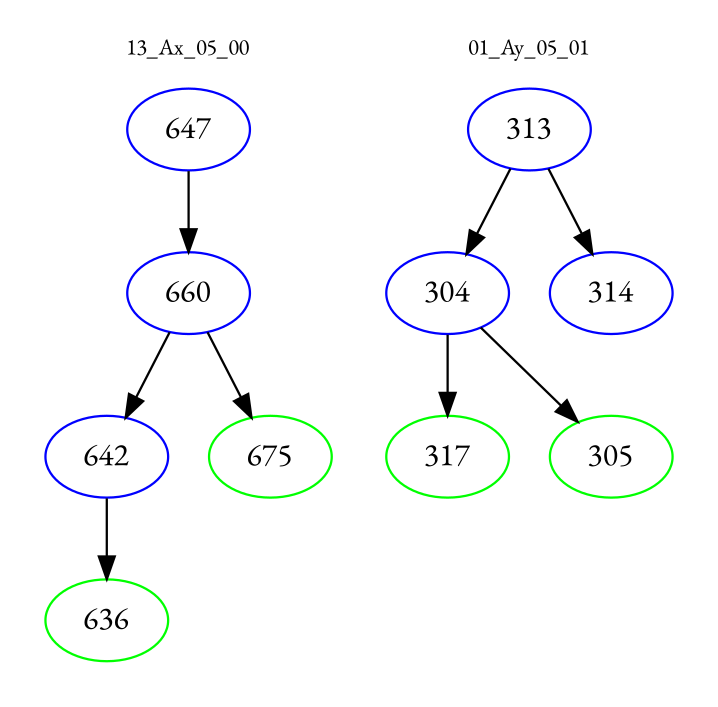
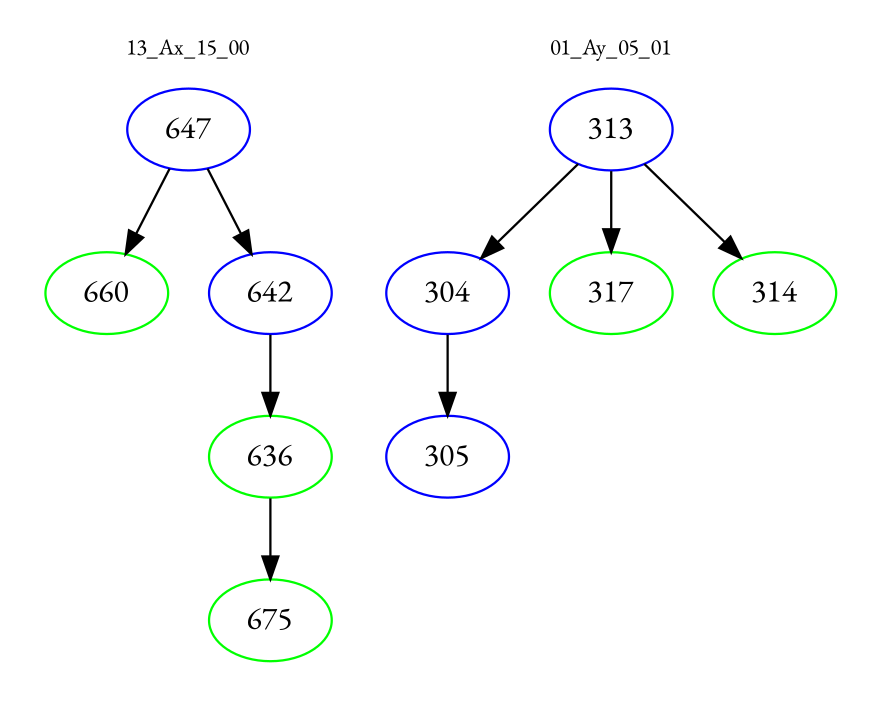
(189, 49) -> (189, 49)
(189, 293) -> (107, 293)
(611, 293) -> (775, 293)
(448, 364) -> (611, 200)
(153, 365) -> (224, 201)
(224, 365) -> (270, 527)
(611, 457) -> (448, 457)
